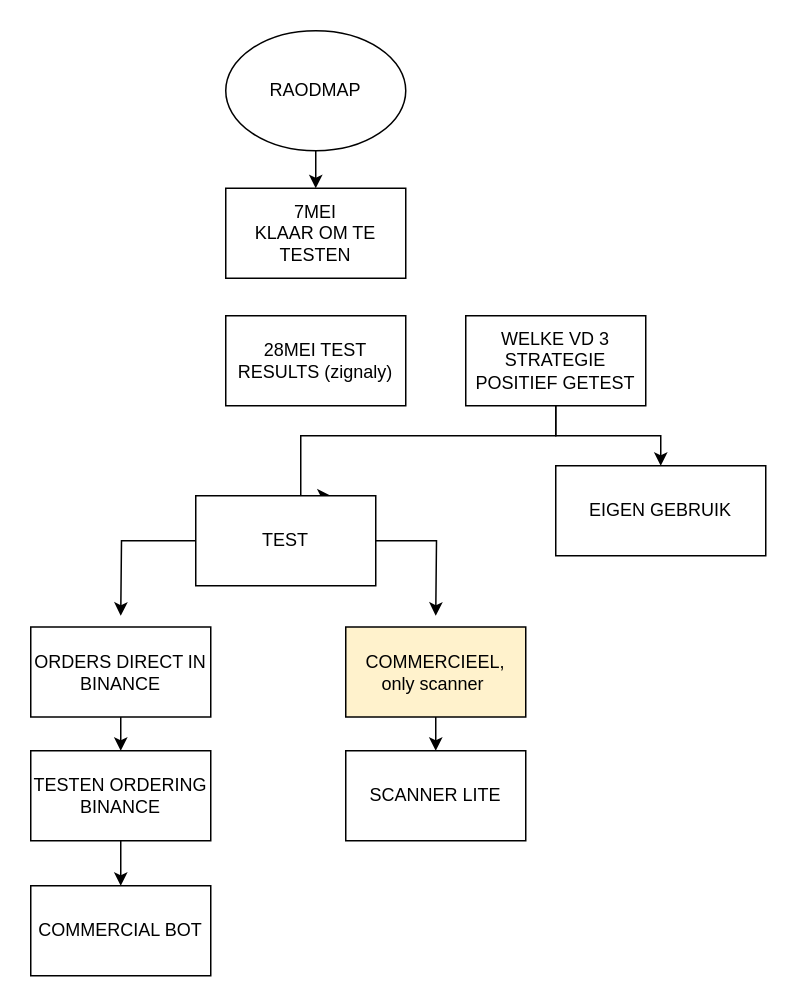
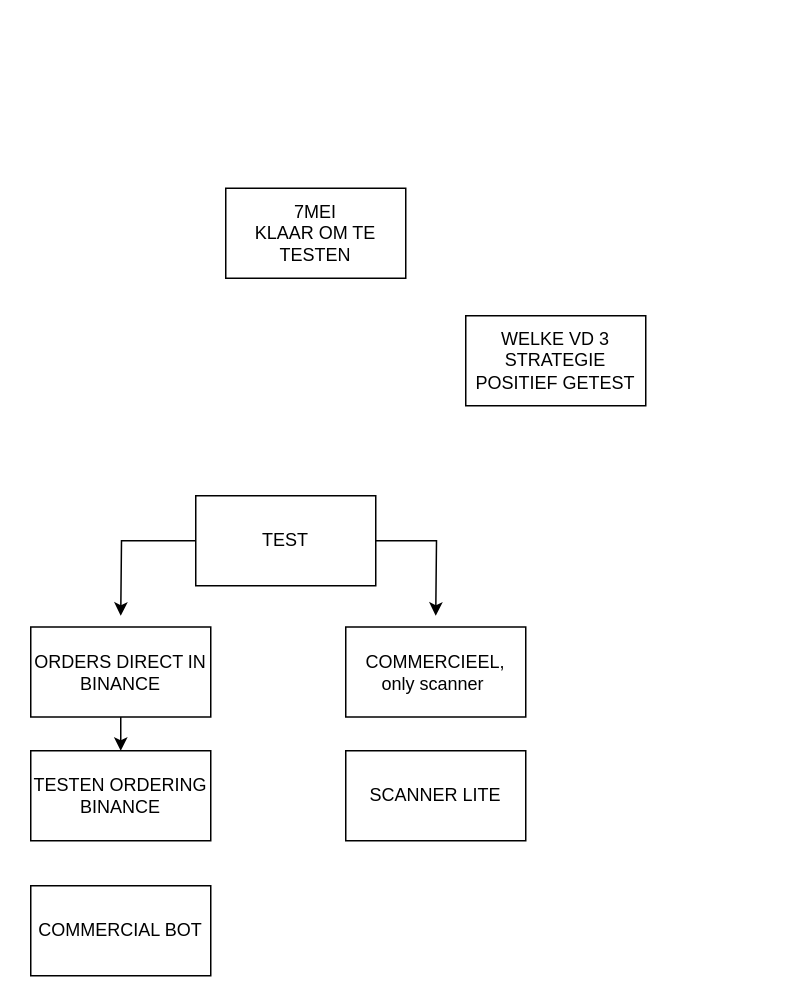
(316, 91) -> none
(316, 175) -> none
(316, 361) -> none
(397, 436) -> none
(618, 436) -> none
(661, 511) -> none
(436, 672) -> (436, 672)
(436, 739) -> none
(121, 869) -> none
